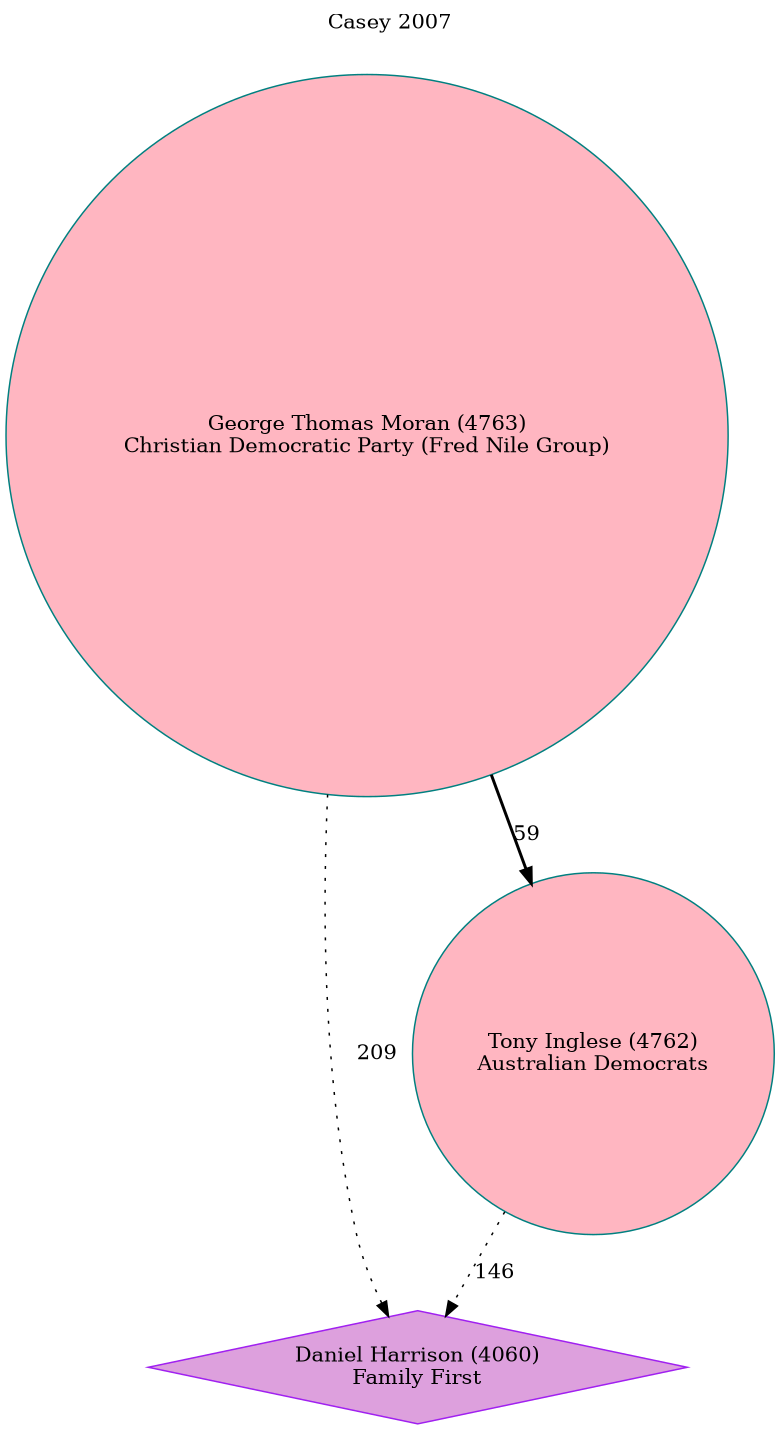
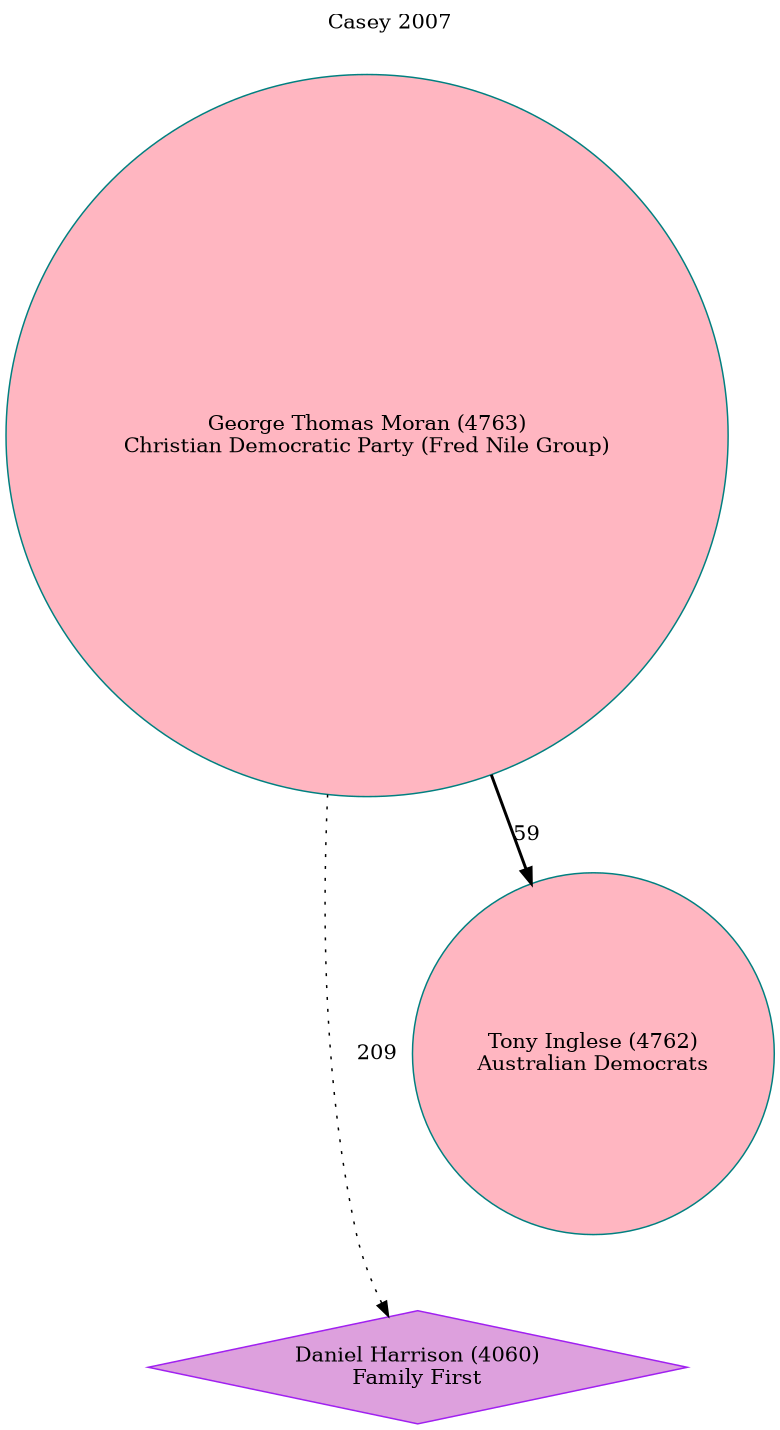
(479, 1257) -> none
